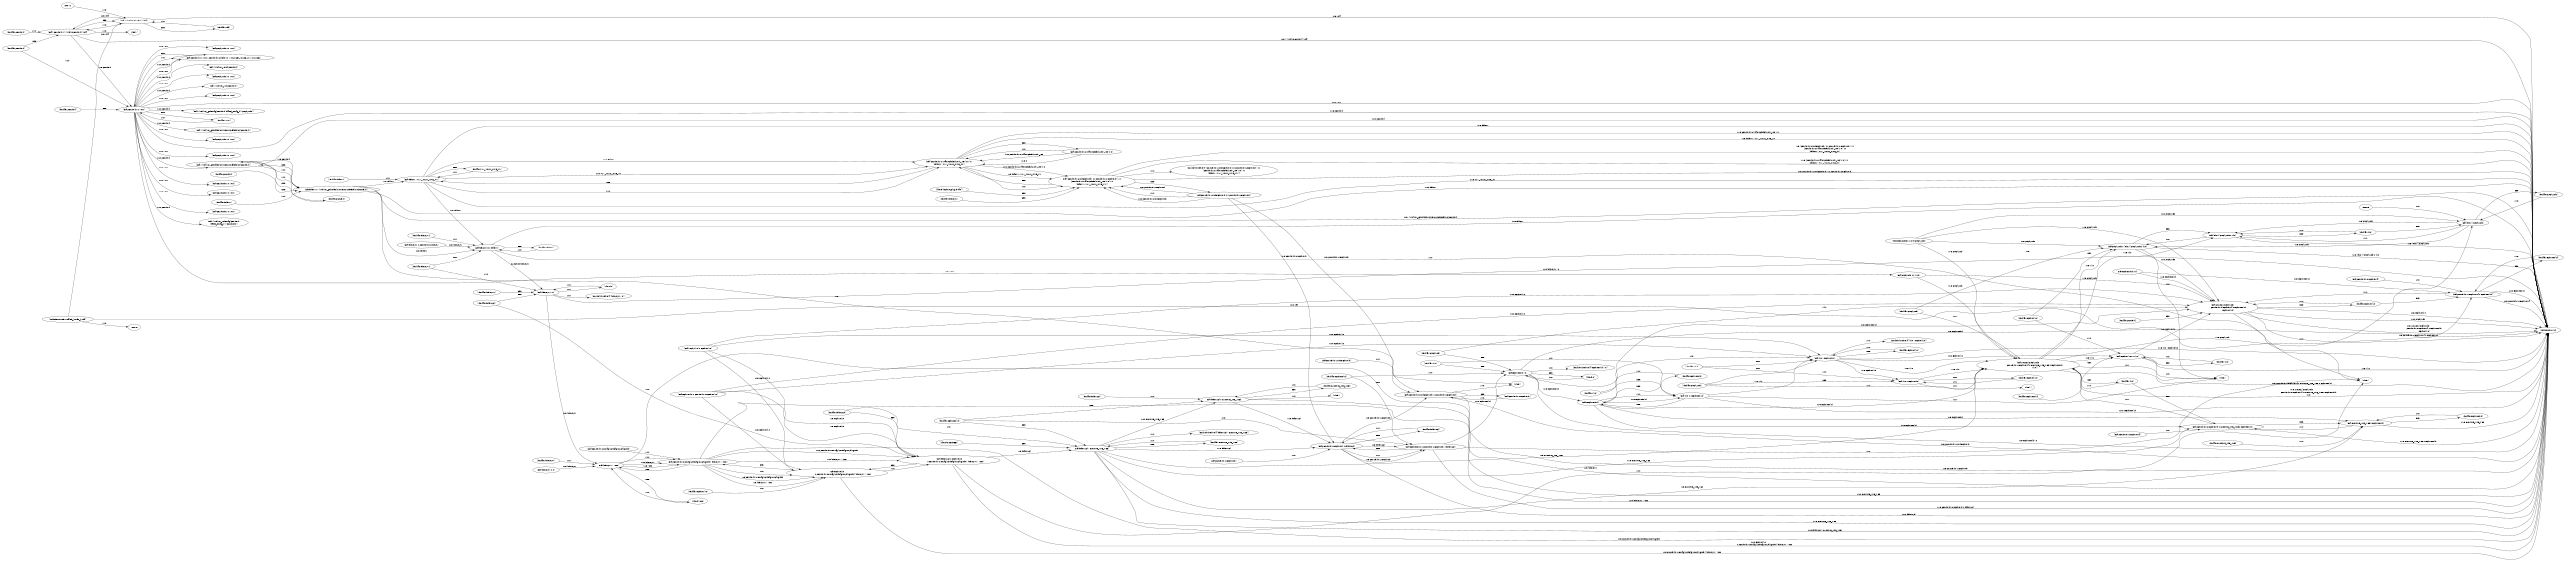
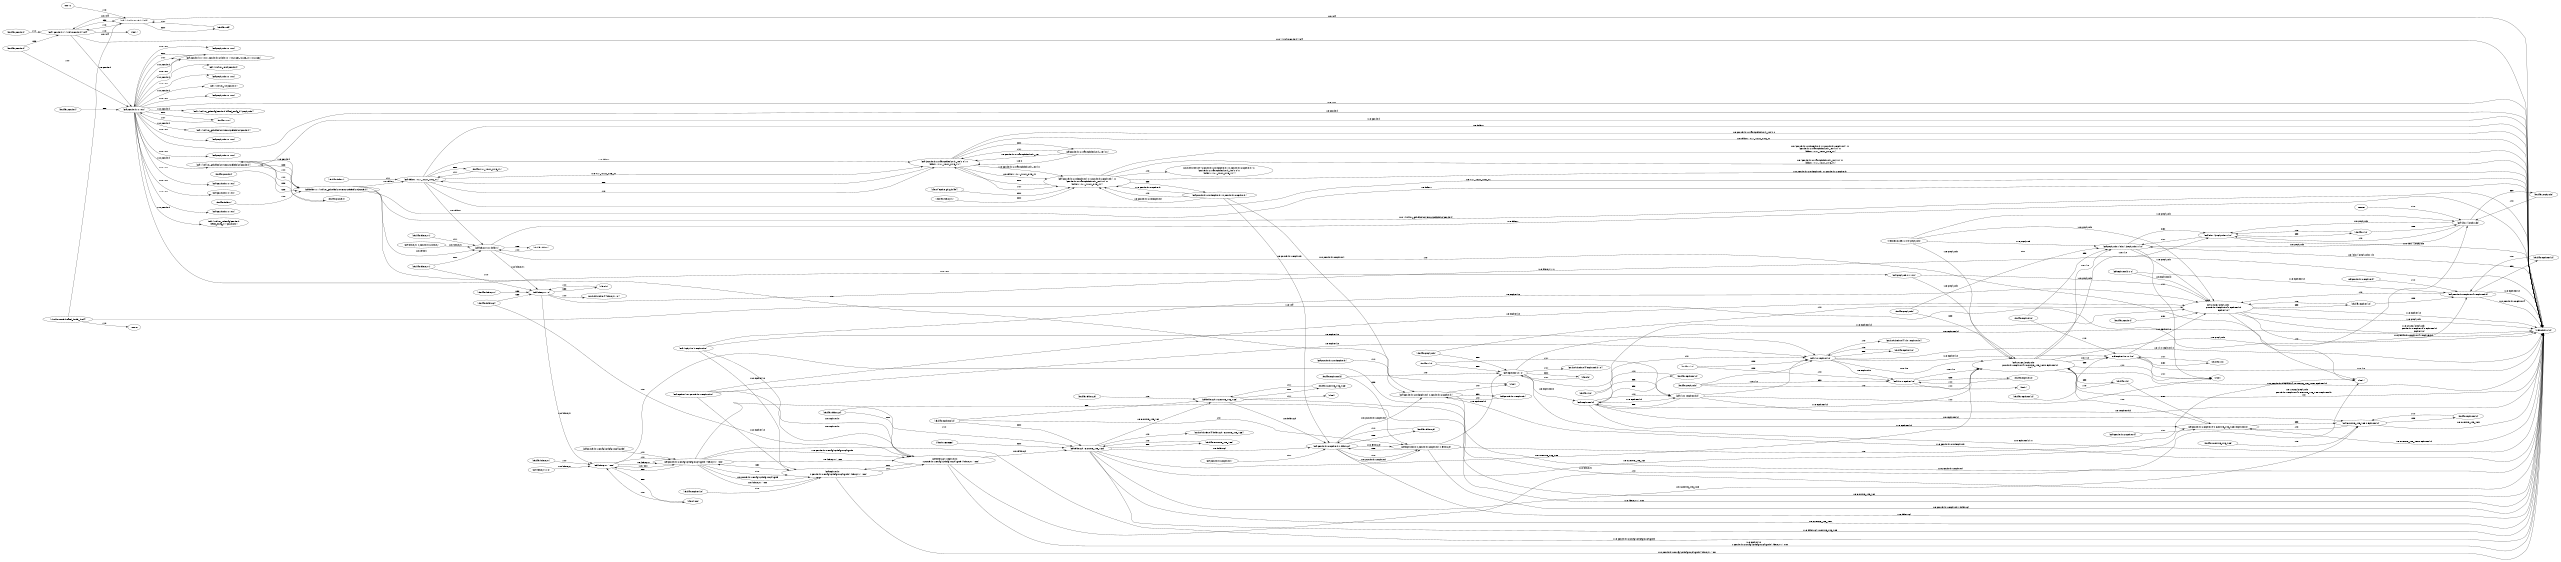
(520, 264) -> (518, 267)
(68, 319) -> (68, 319)
